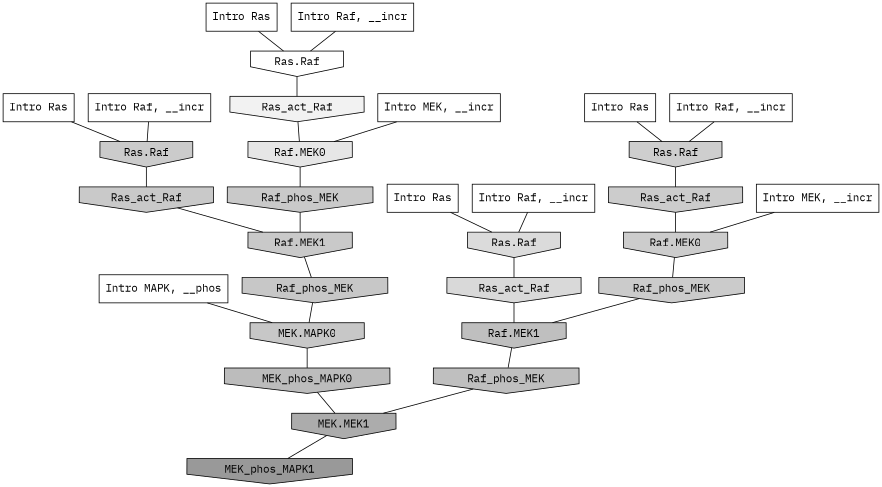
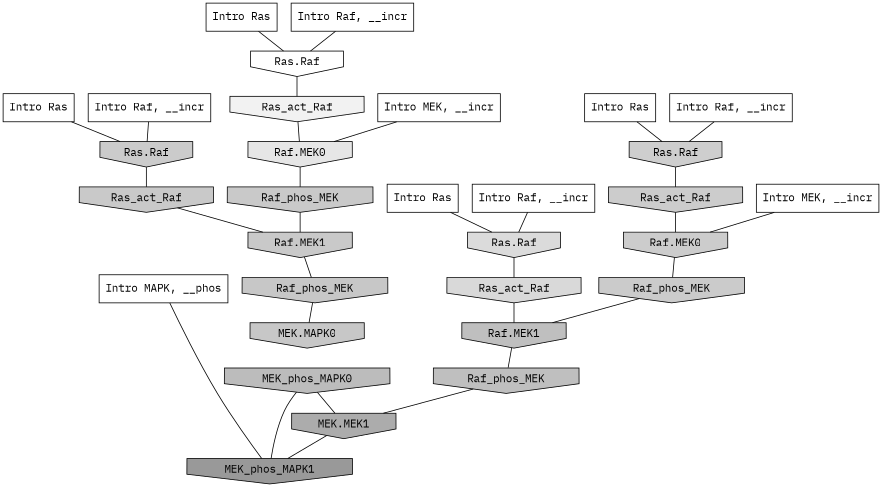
(240, 313) -> (211, 383)
(307, 358) -> (279, 423)
